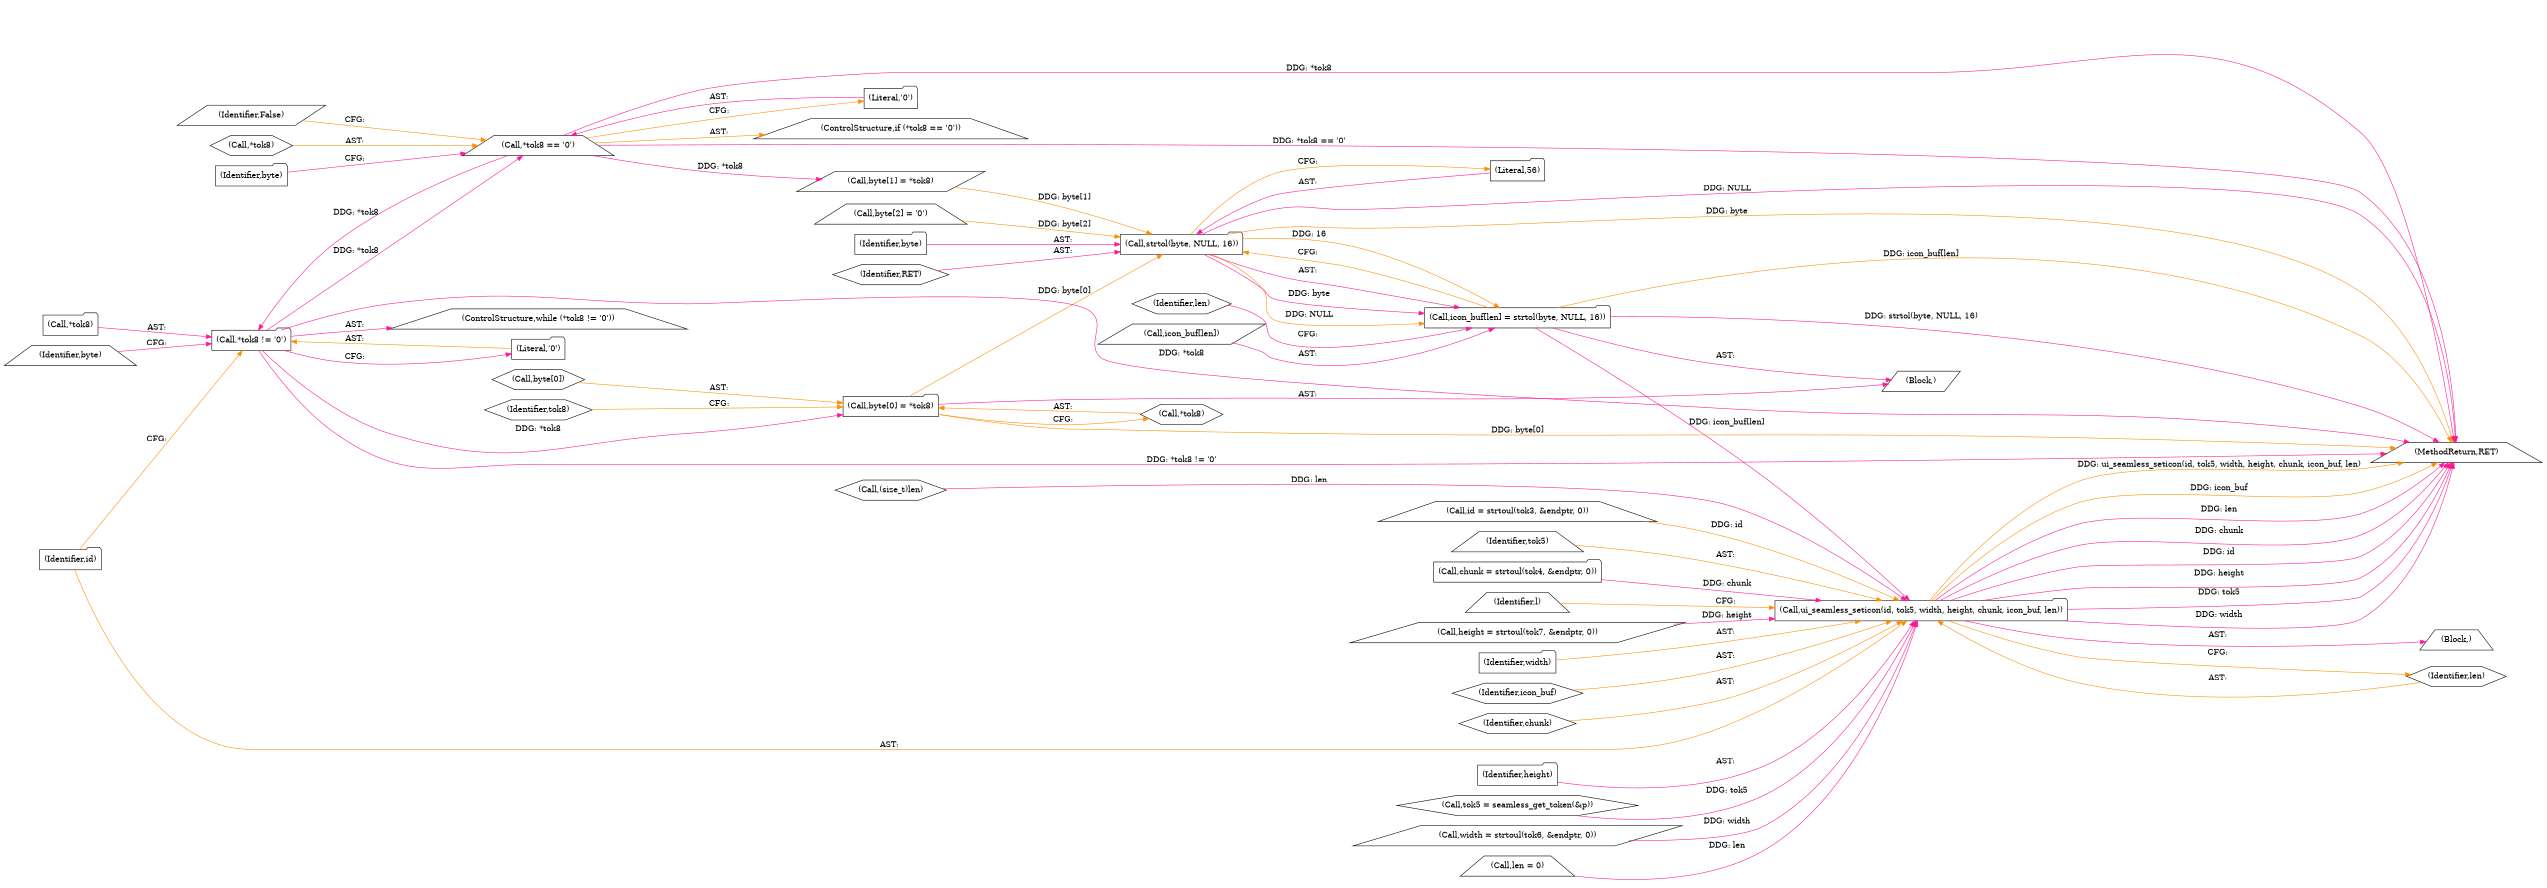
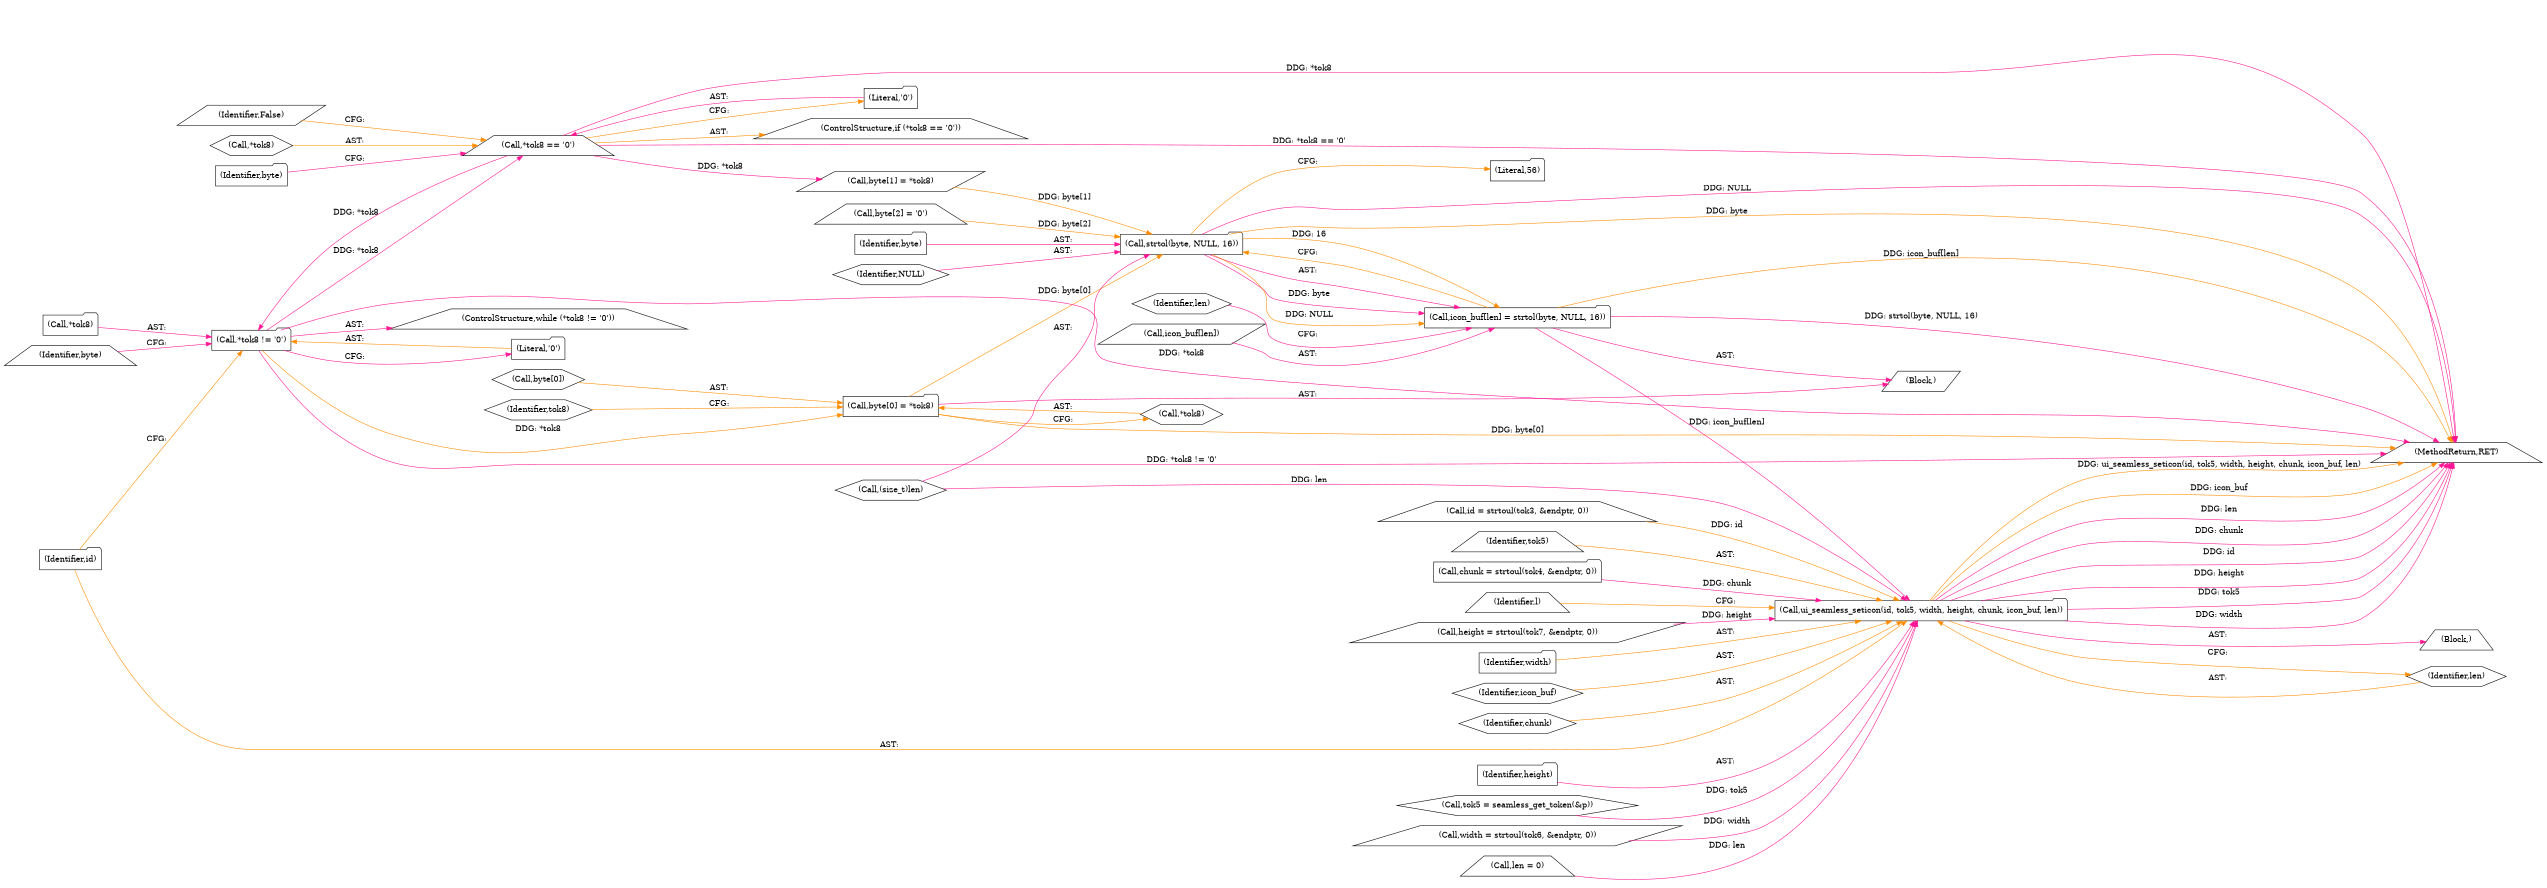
(1341, 186) -> (1050, 384)
(891, 275) -> (891, 275)
(537, 451) -> (537, 451)
